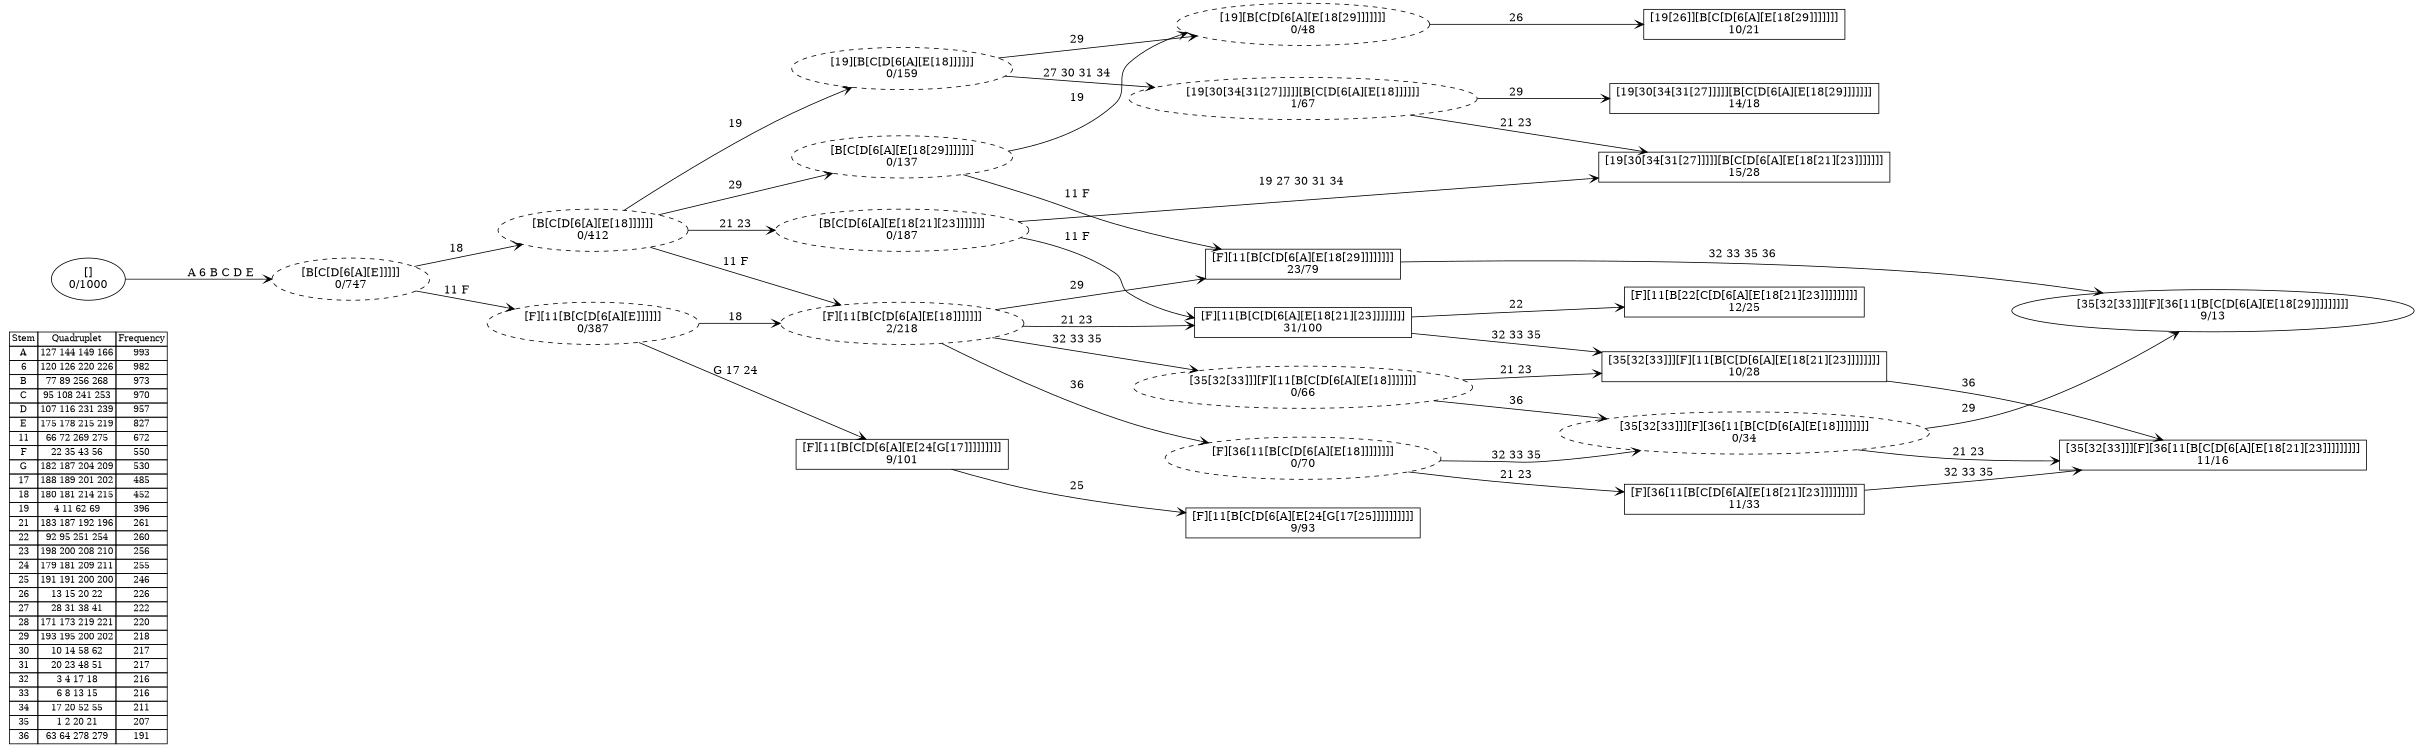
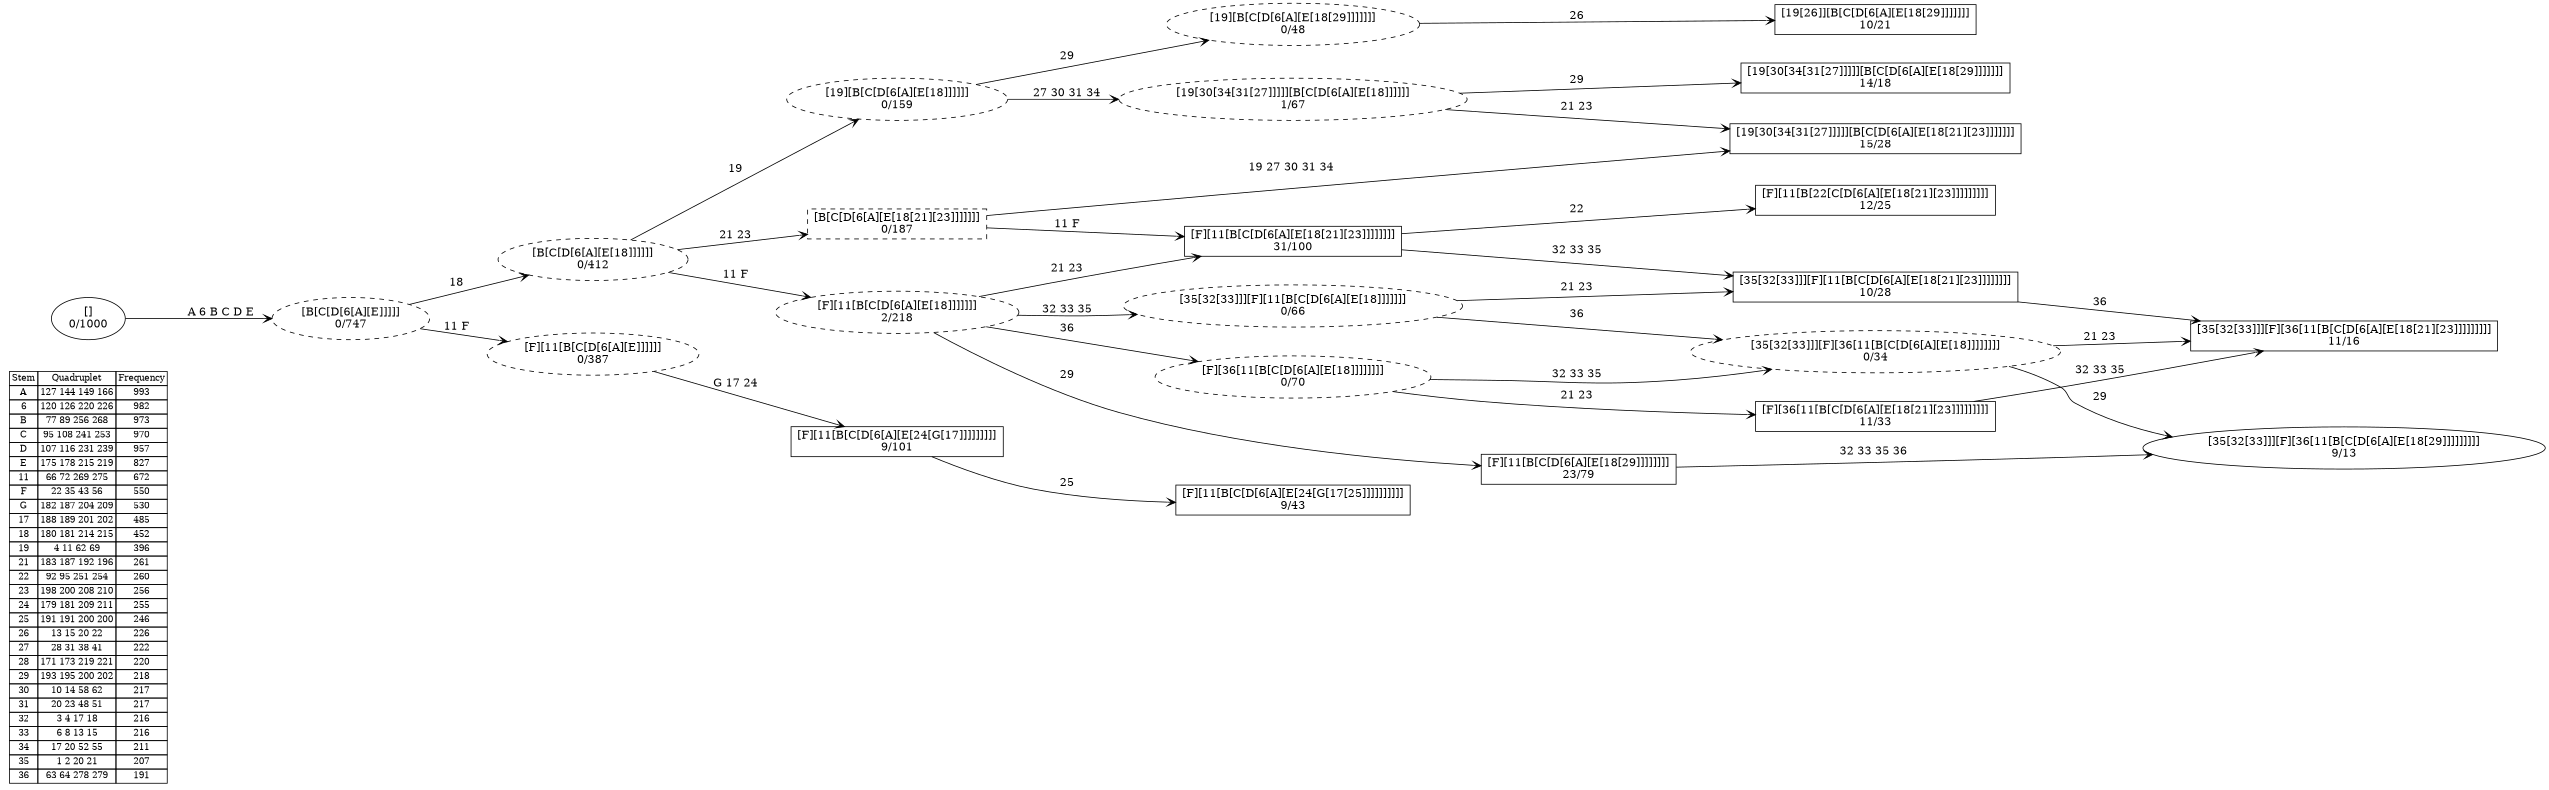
(902, 157) -> none
(902, 230) -> (897, 224)
(736, 323) -> none
(1303, 523) -> (1293, 500)
